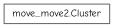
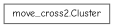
(57, 14) -> (57, 14)
